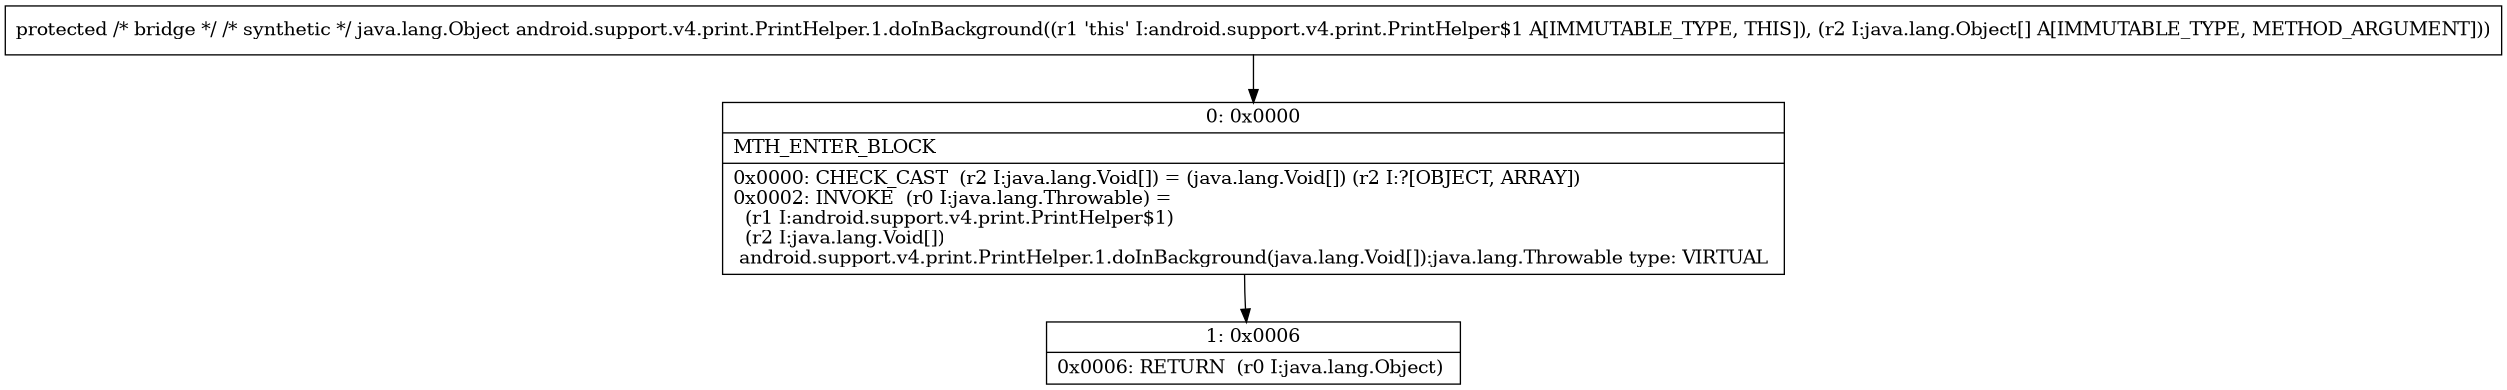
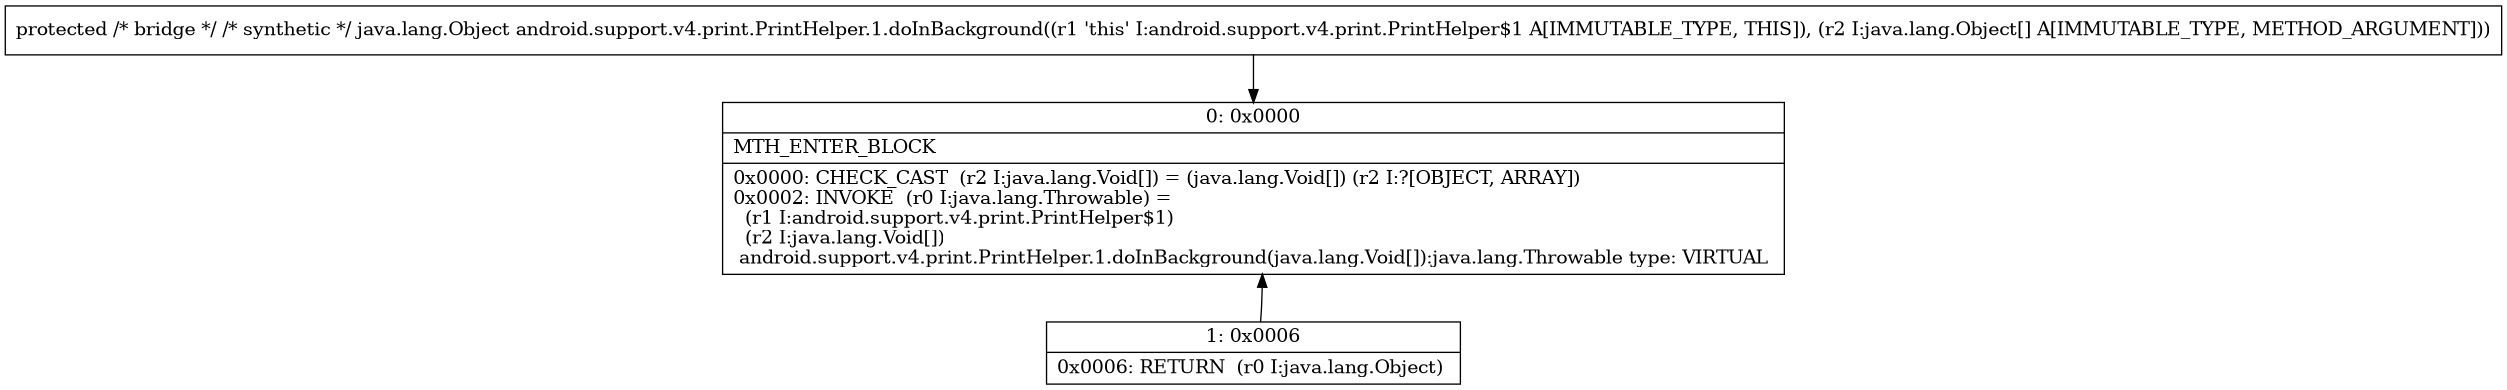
(1245, 291) -> (1262, 305)
